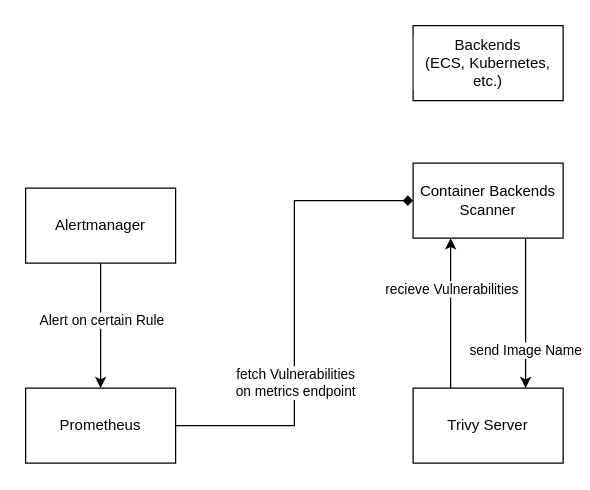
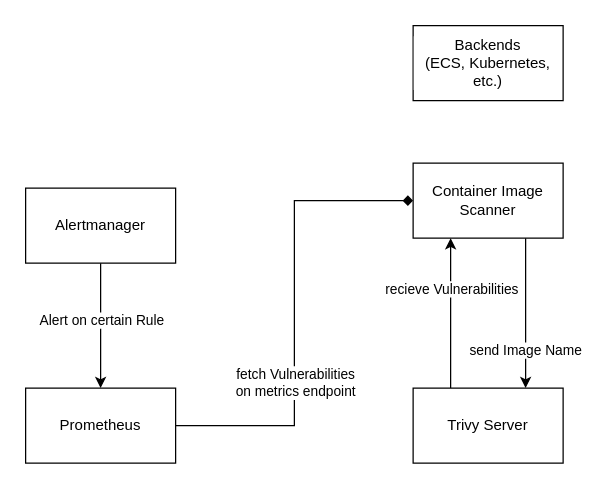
(488, 201) -> (488, 201)
